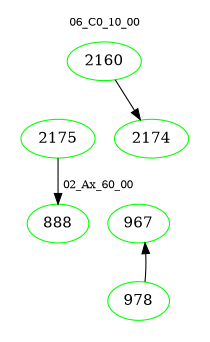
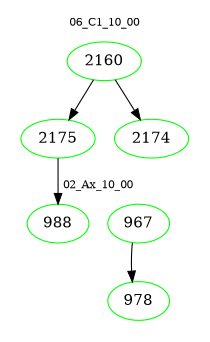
(105, 23) -> (105, 23)
none -> (84, 95)
(98, 185) -> (98, 185)
(58, 224) -> (58, 224)
(146, 268) -> (131, 257)
